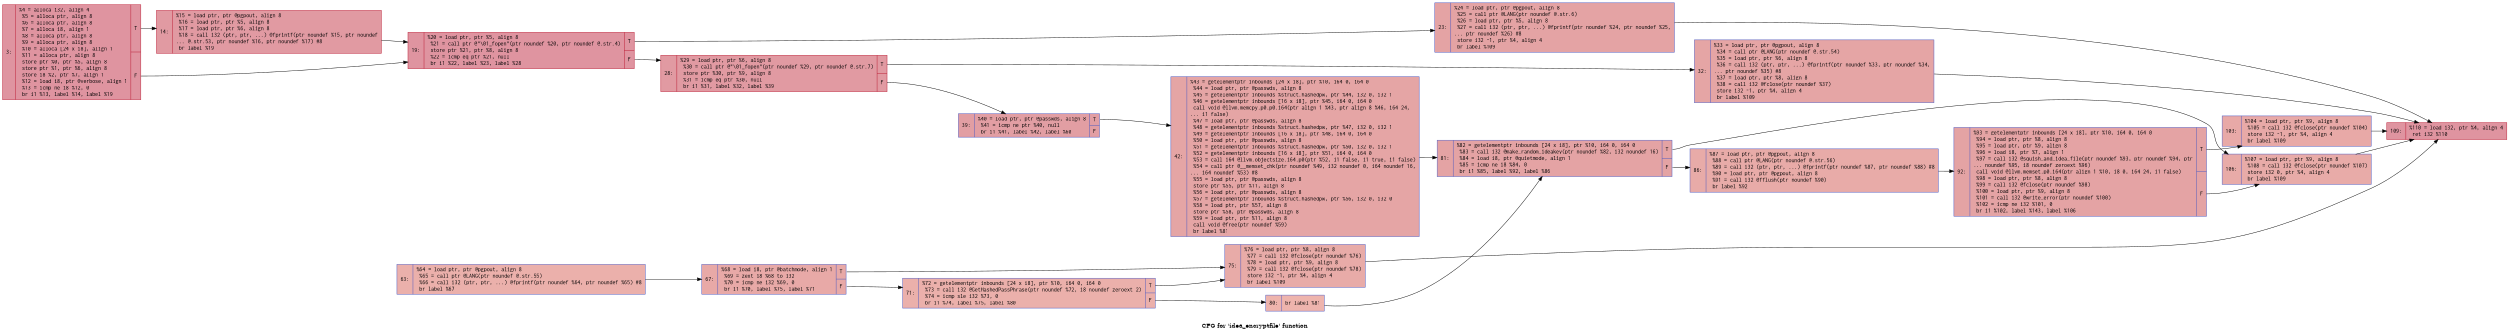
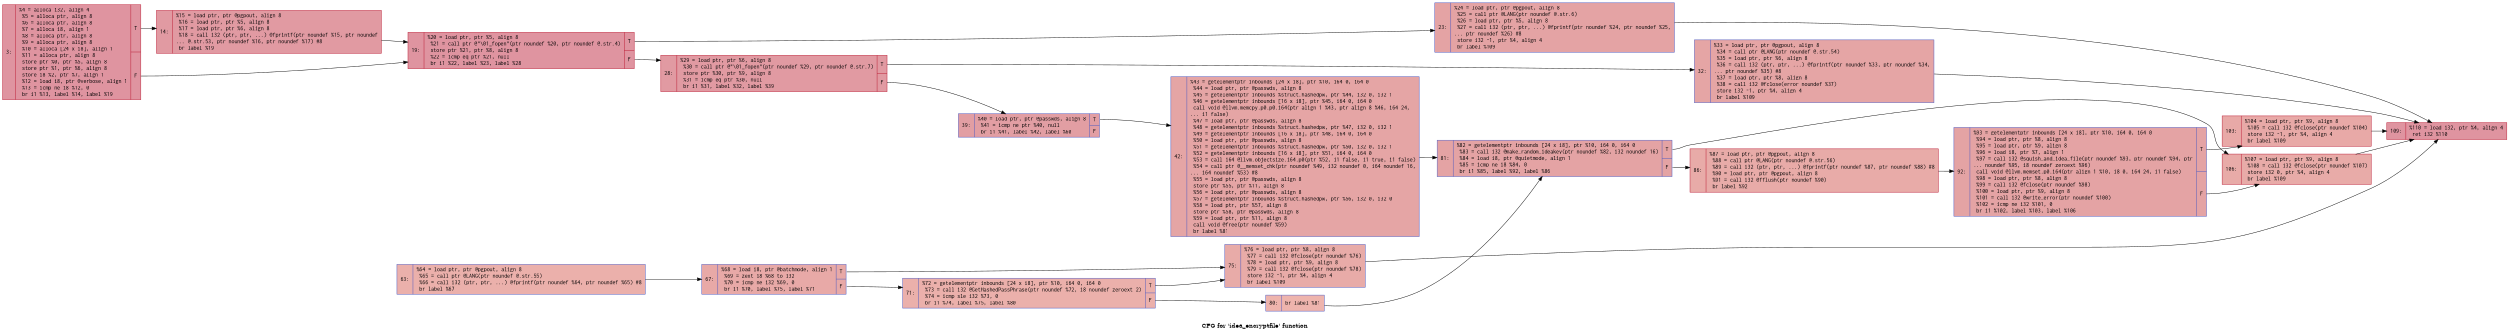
(1773, 84) -> (1775, 84)
(2297, 131) -> (2297, 131)
(2297, 169) -> (2297, 169)
(1814, 171) -> (1814, 171)
(2025, 211) -> (2025, 211)
